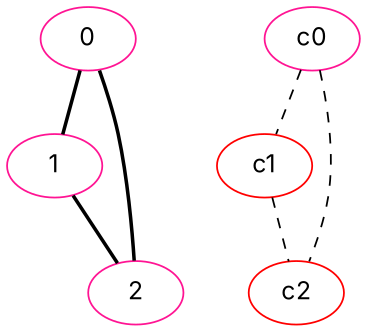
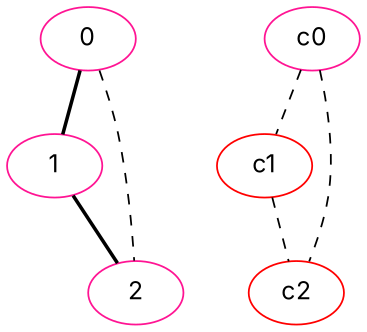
(124, 164) -> (124, 164)
